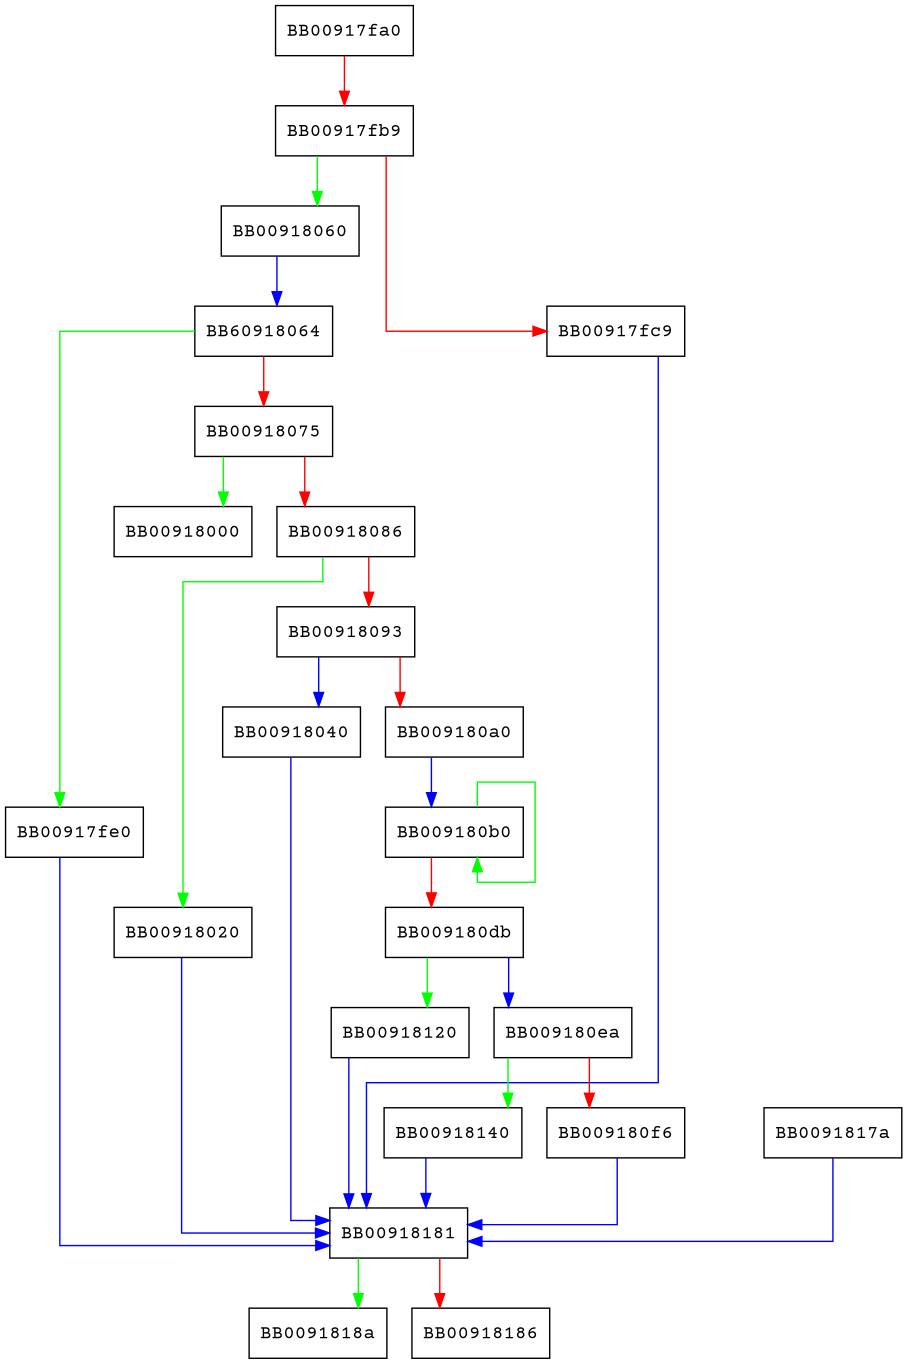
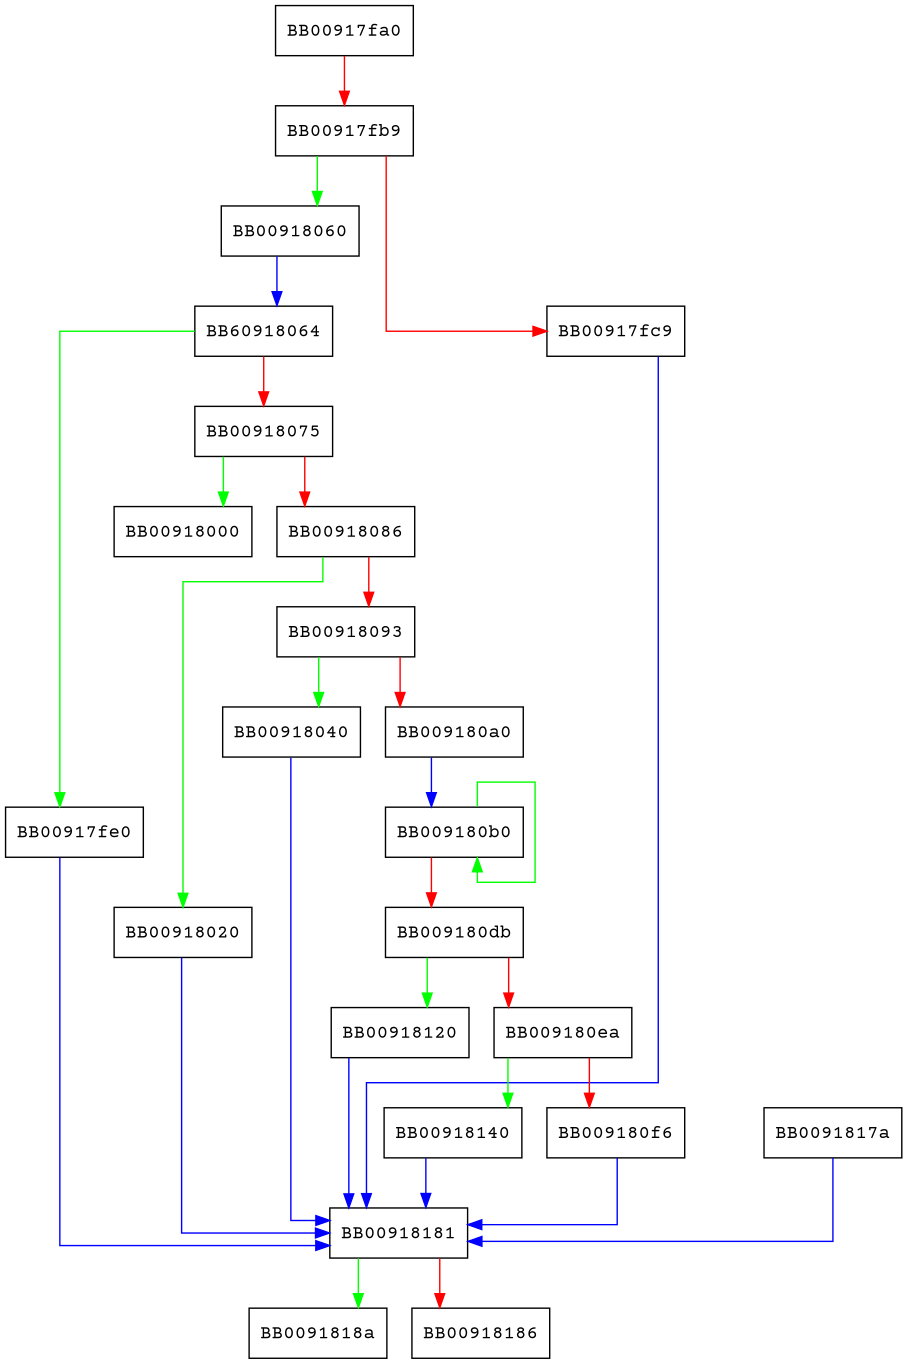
(319, 675) -> (319, 675)
(509, 975) -> (509, 975)
